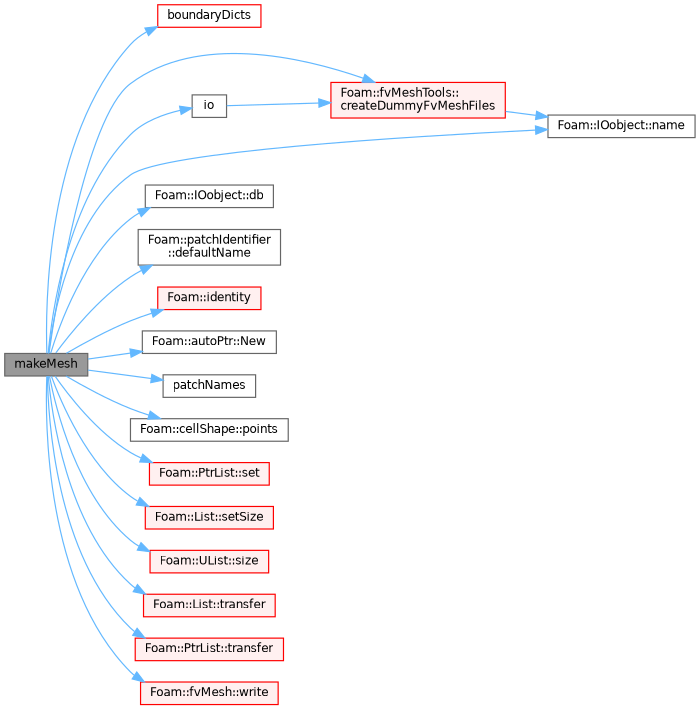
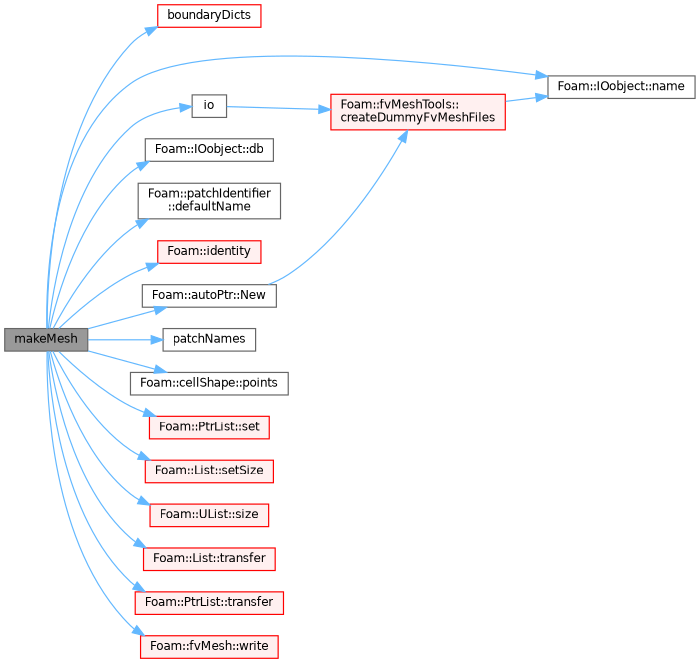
(116, 100) -> (345, 223)
